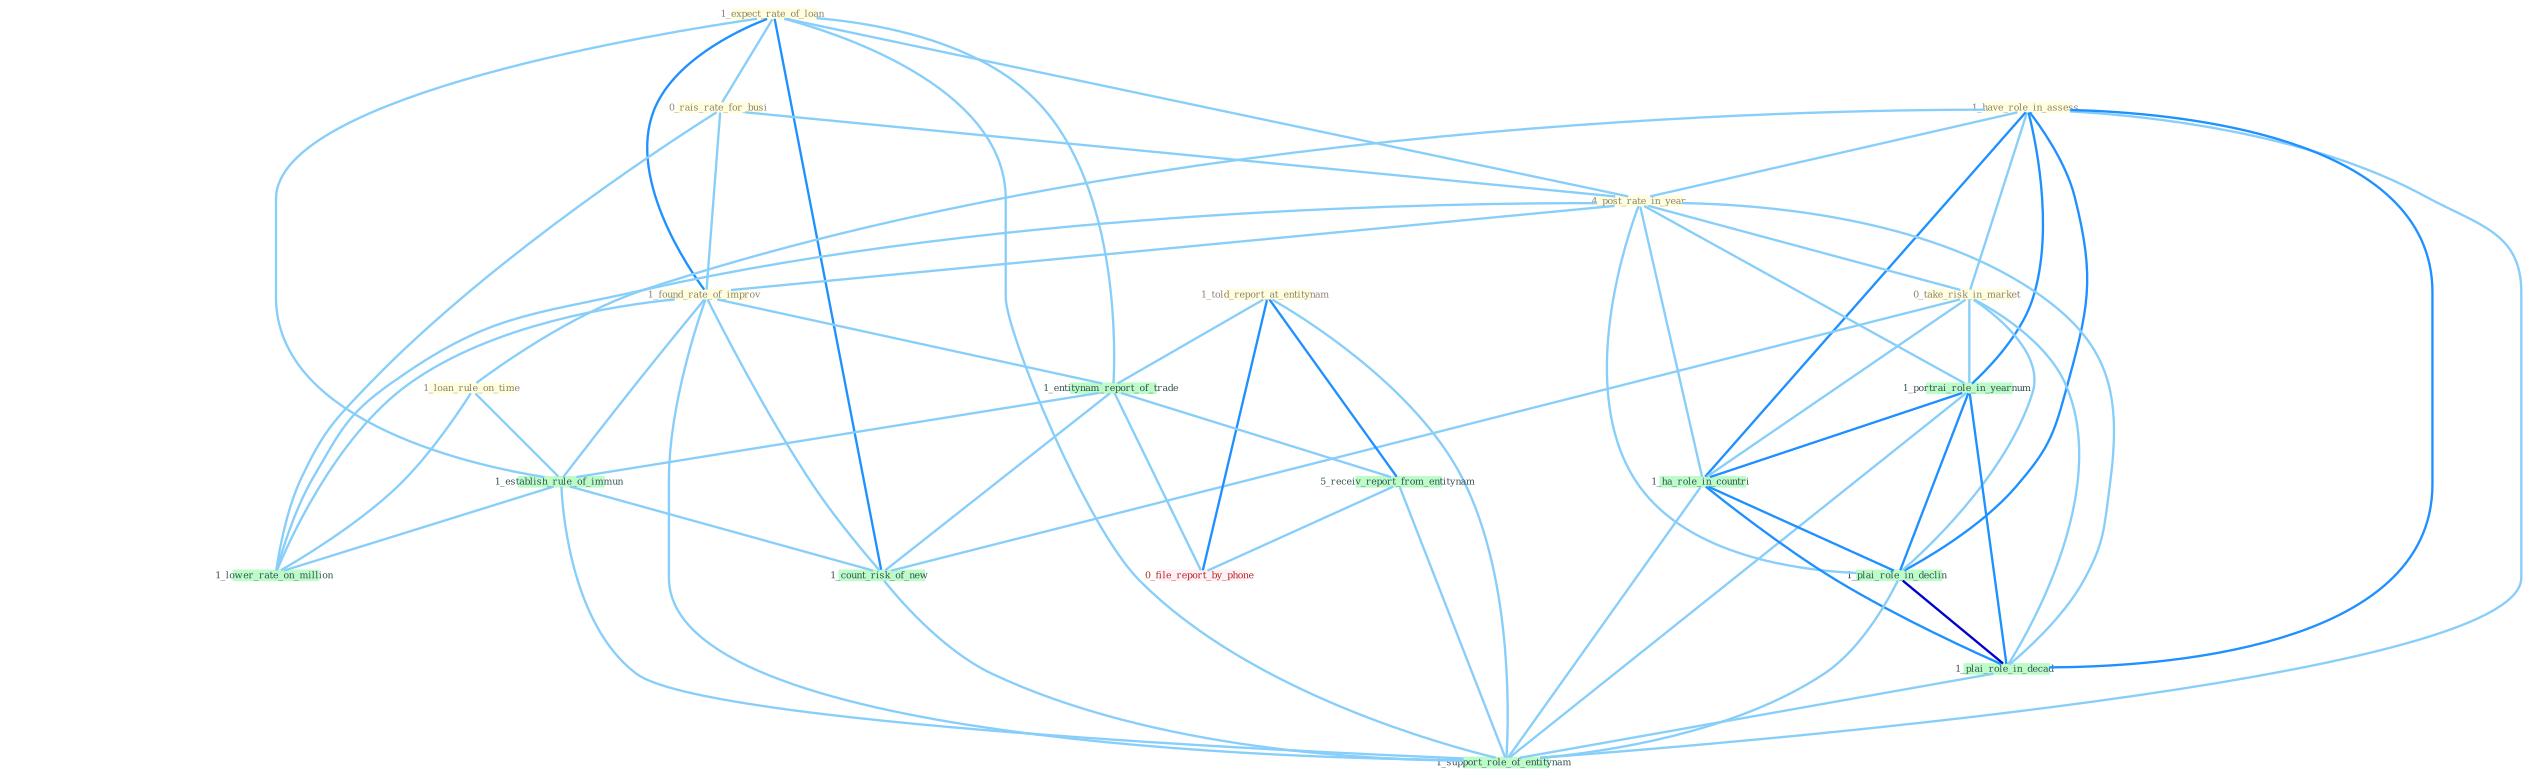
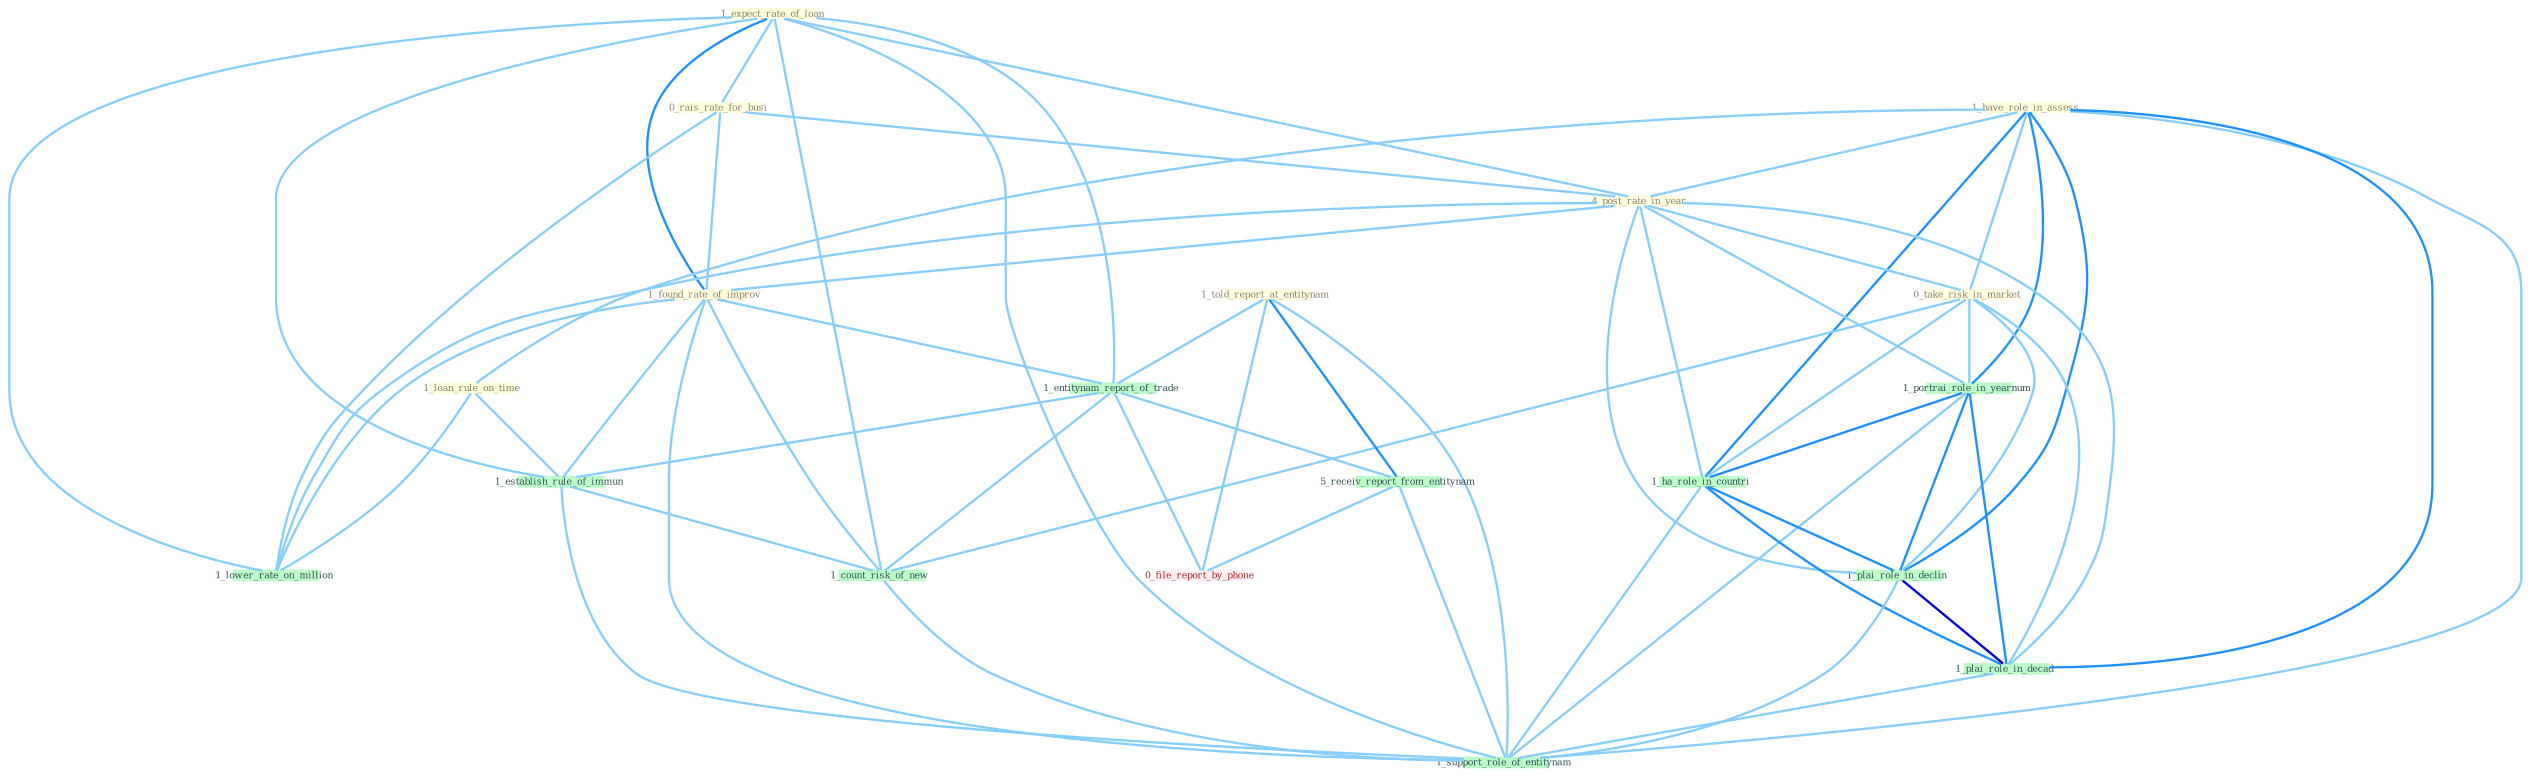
(831, 308) -> (831, 308)
(1232, 449) -> (1232, 449)
(419, 529) -> (92, 112)
